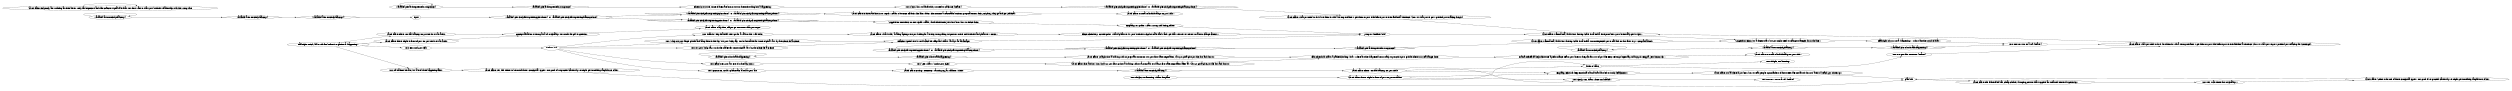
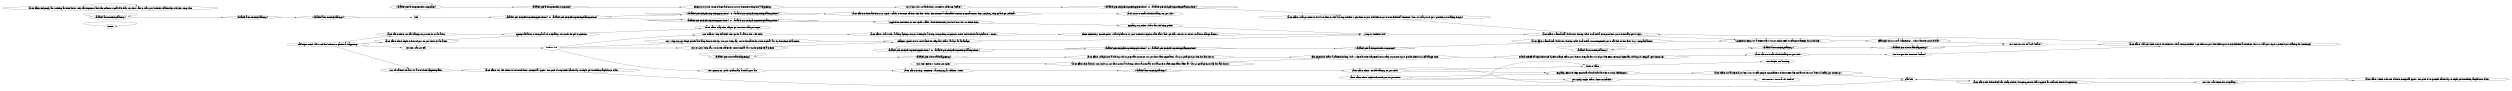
(1150, 14) -> (1150, 14)
(416, 17) -> (416, 17)
none -> (110, 26)
(1150, 26) -> (1150, 26)
(416, 48) -> (416, 48)
(733, 64) -> none
(934, 64) -> (934, 64)
(1752, 68) -> (1848, 55)
(1150, 78) -> none
(1375, 78) -> (1375, 78)
(1592, 80) -> (1592, 80)
